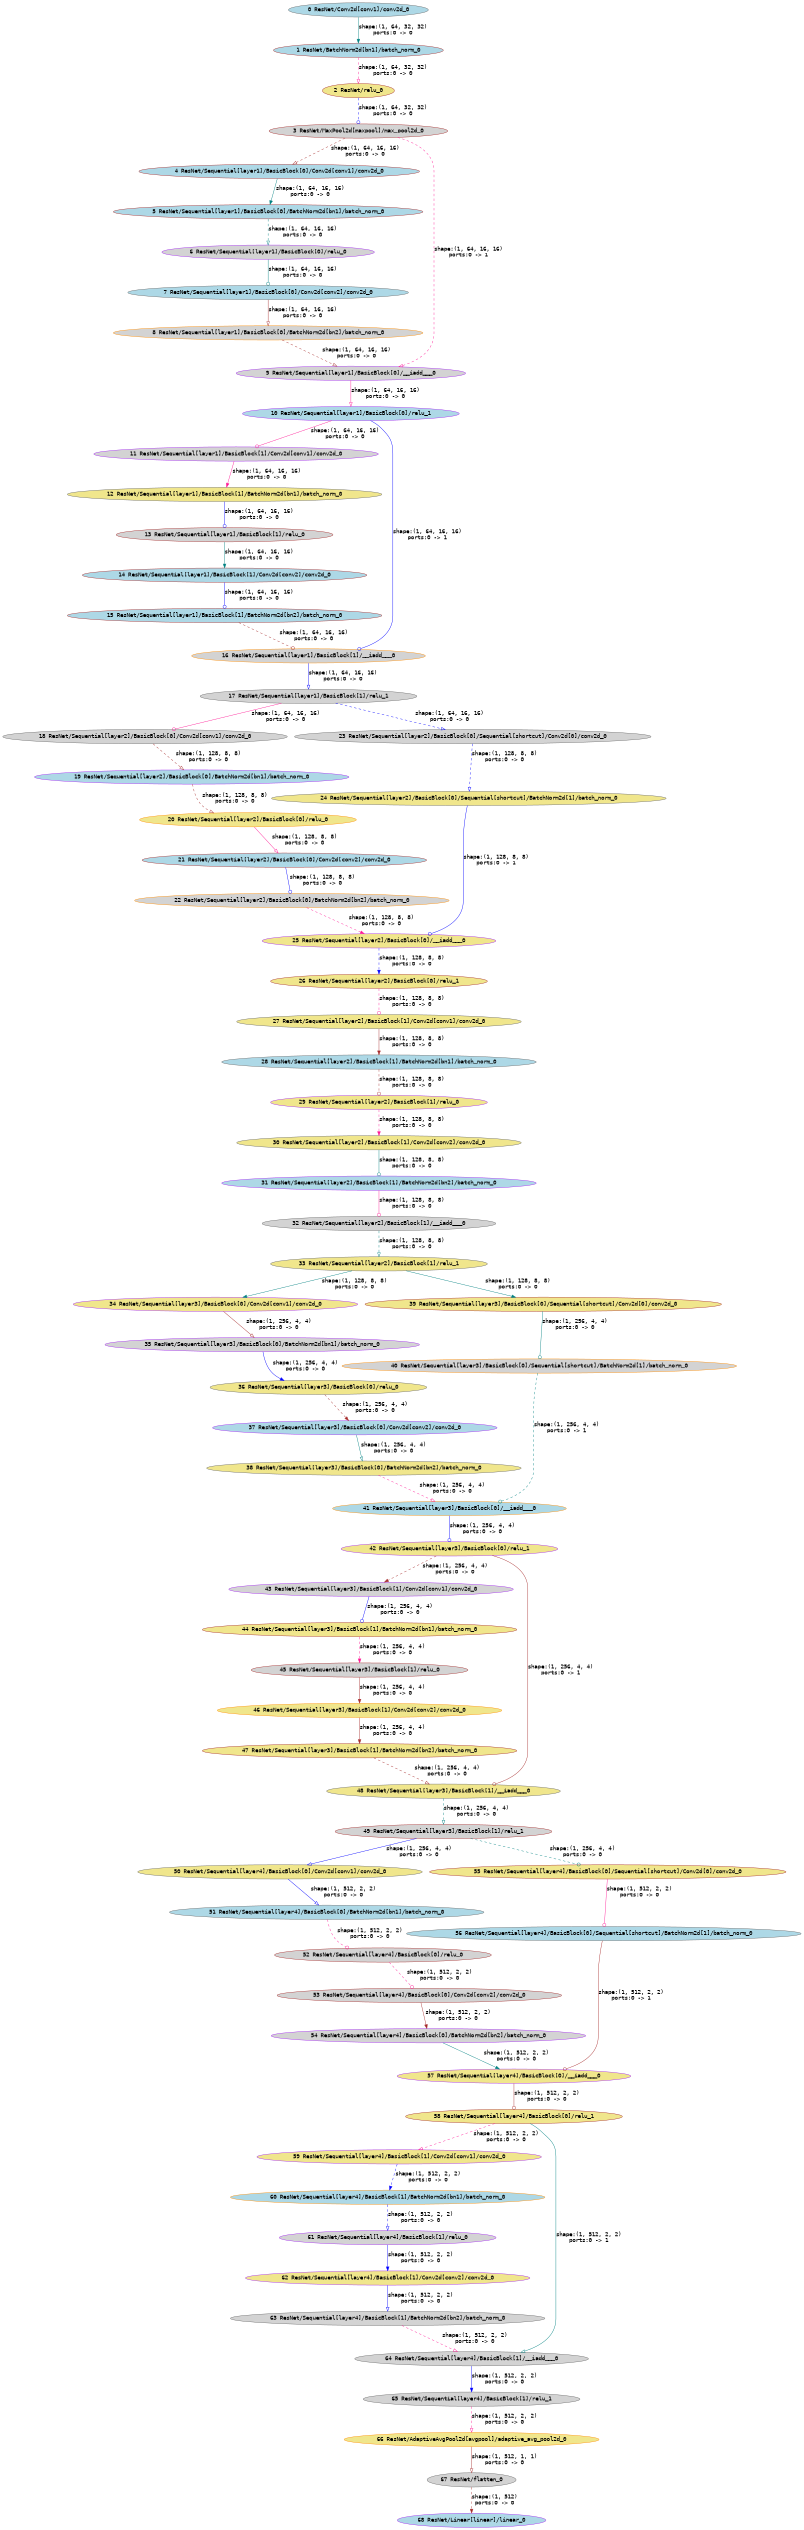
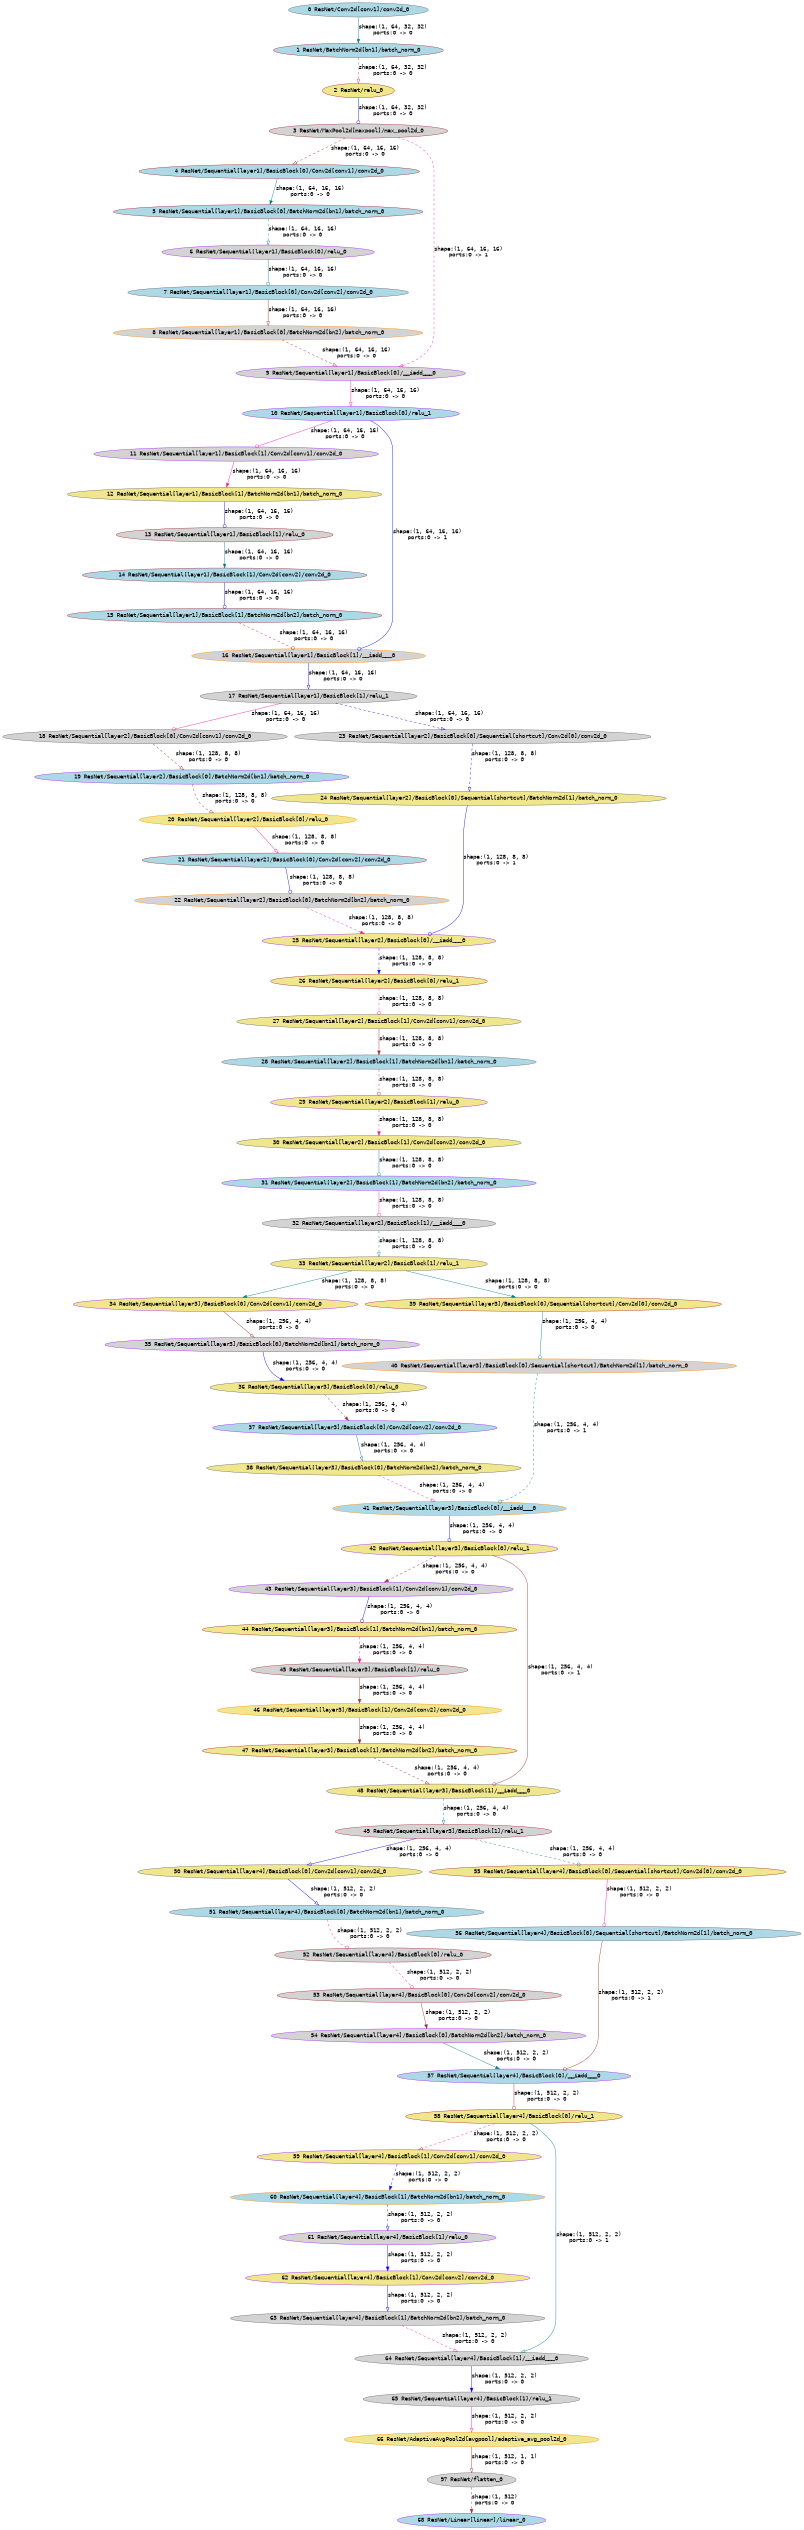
(358, 109) -> (358, 109)
(514, 2076) -> (514, 2076)
(472, 2417) -> (472, 2417)
(472, 2480) -> (472, 2480)
